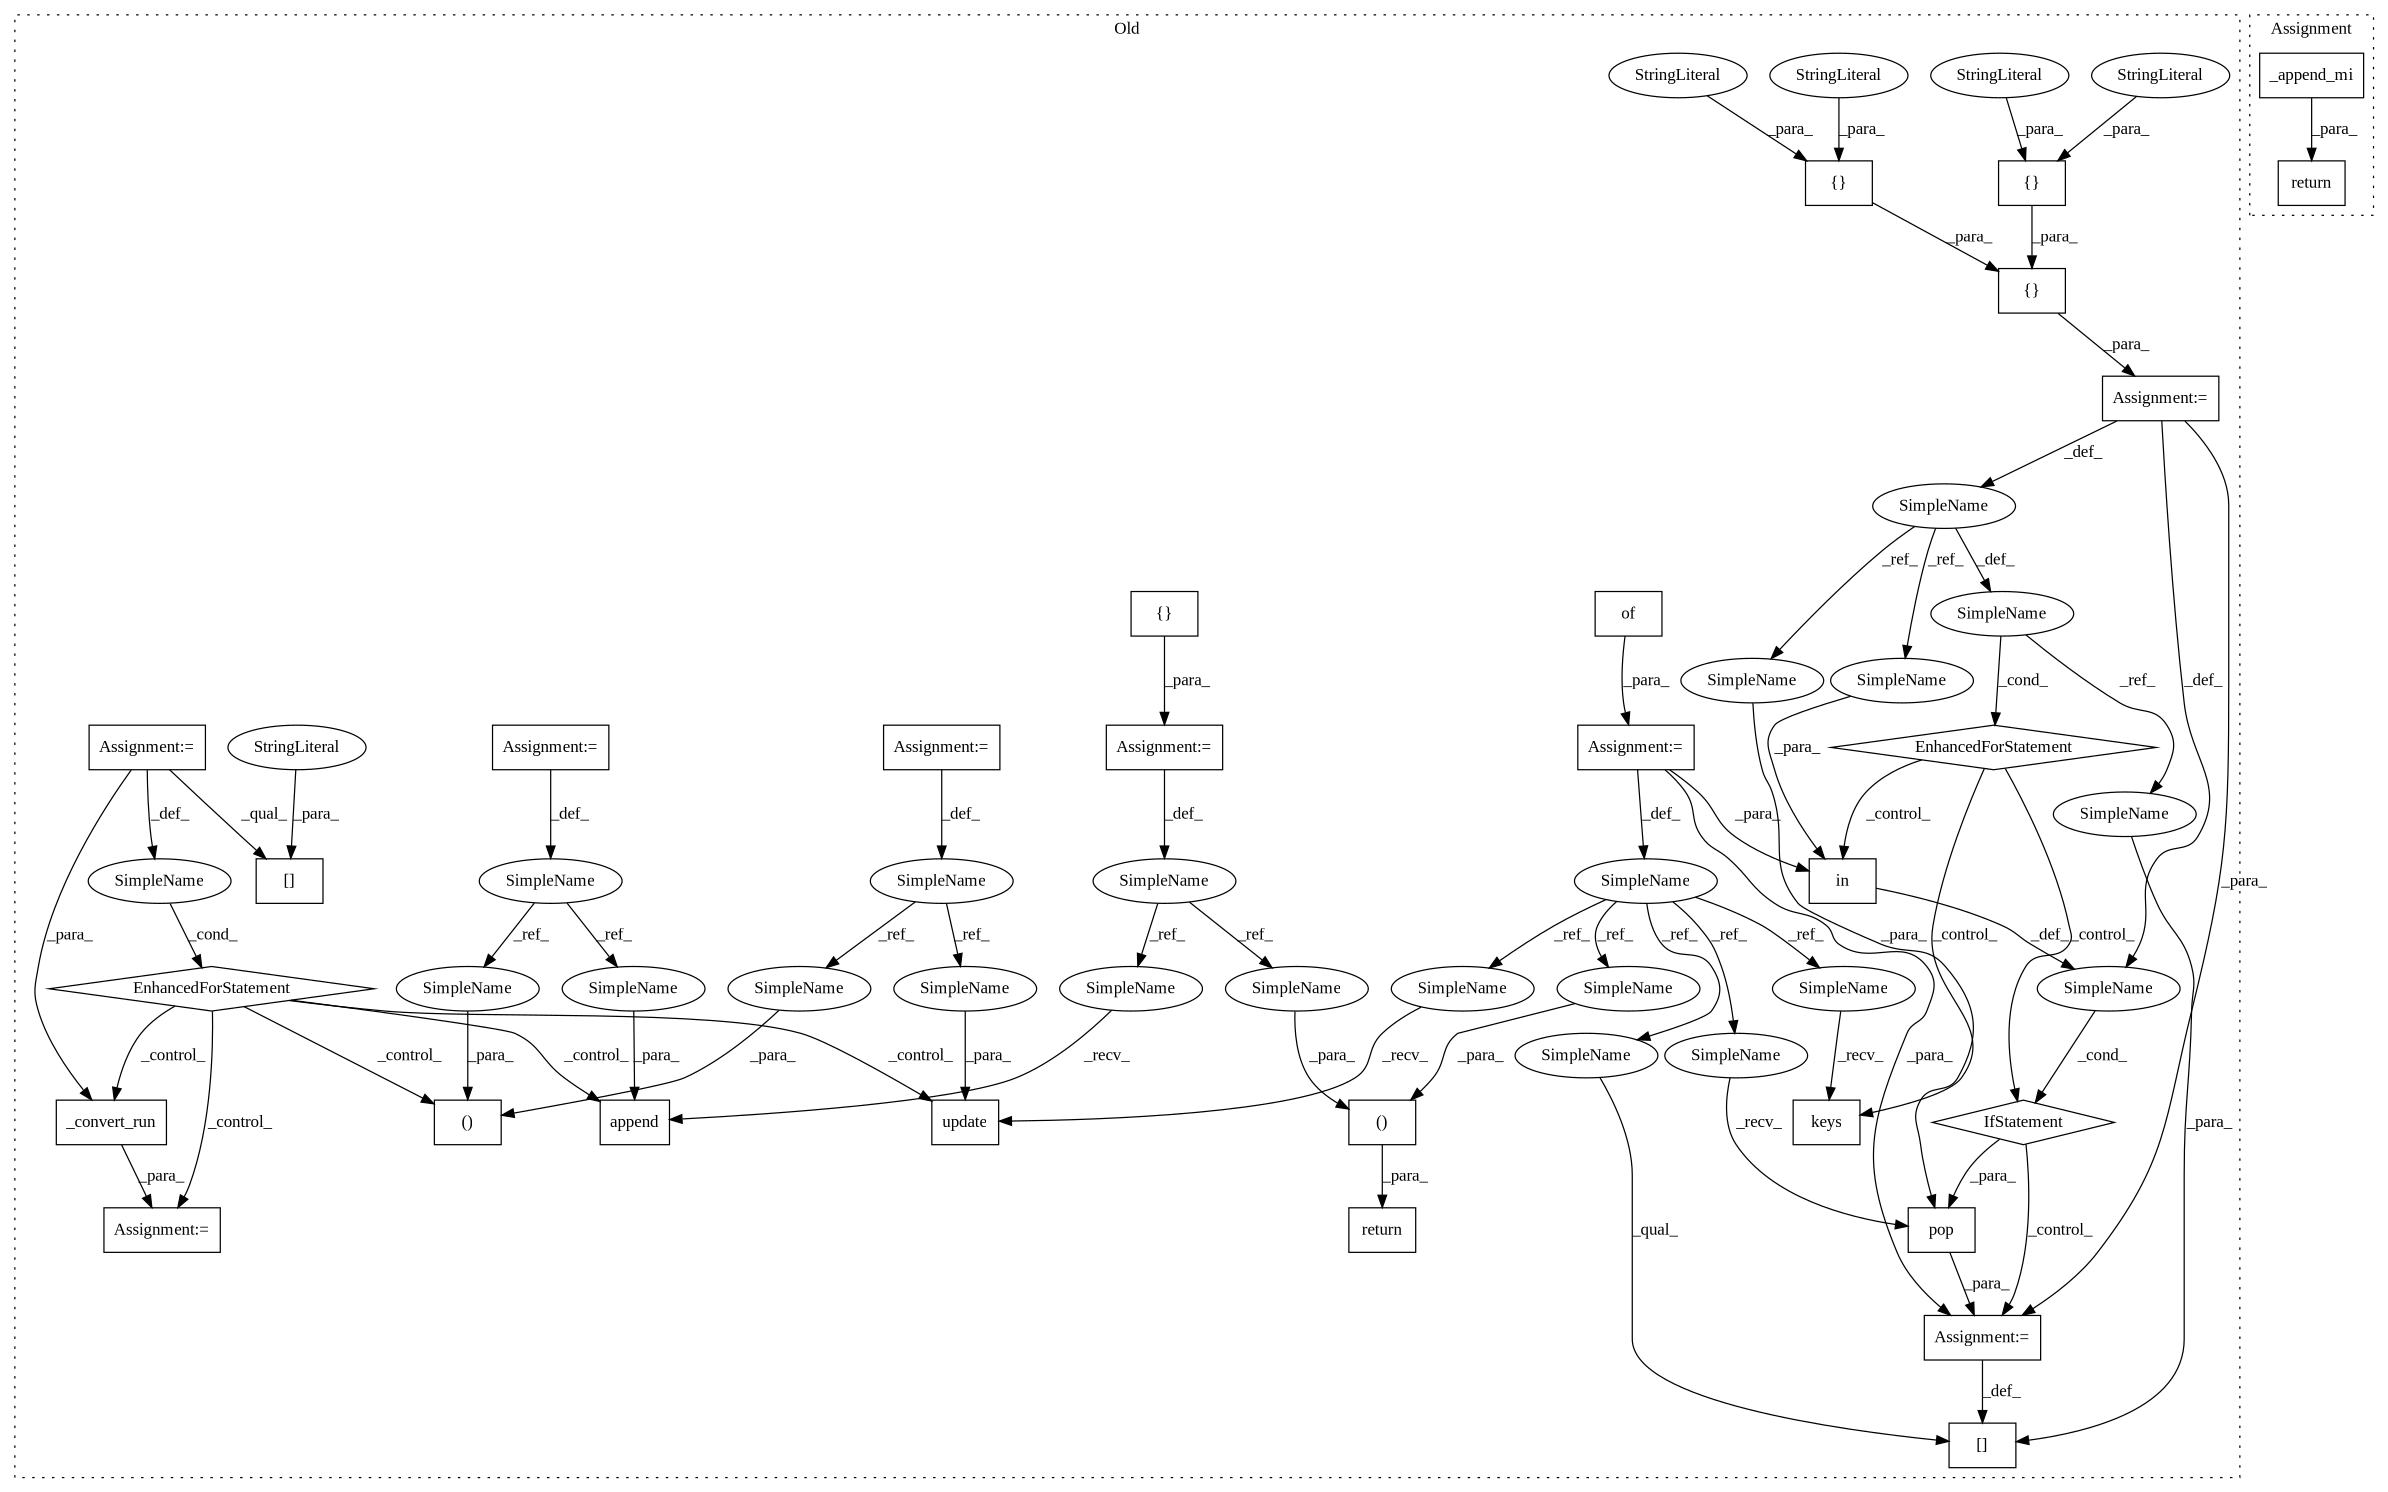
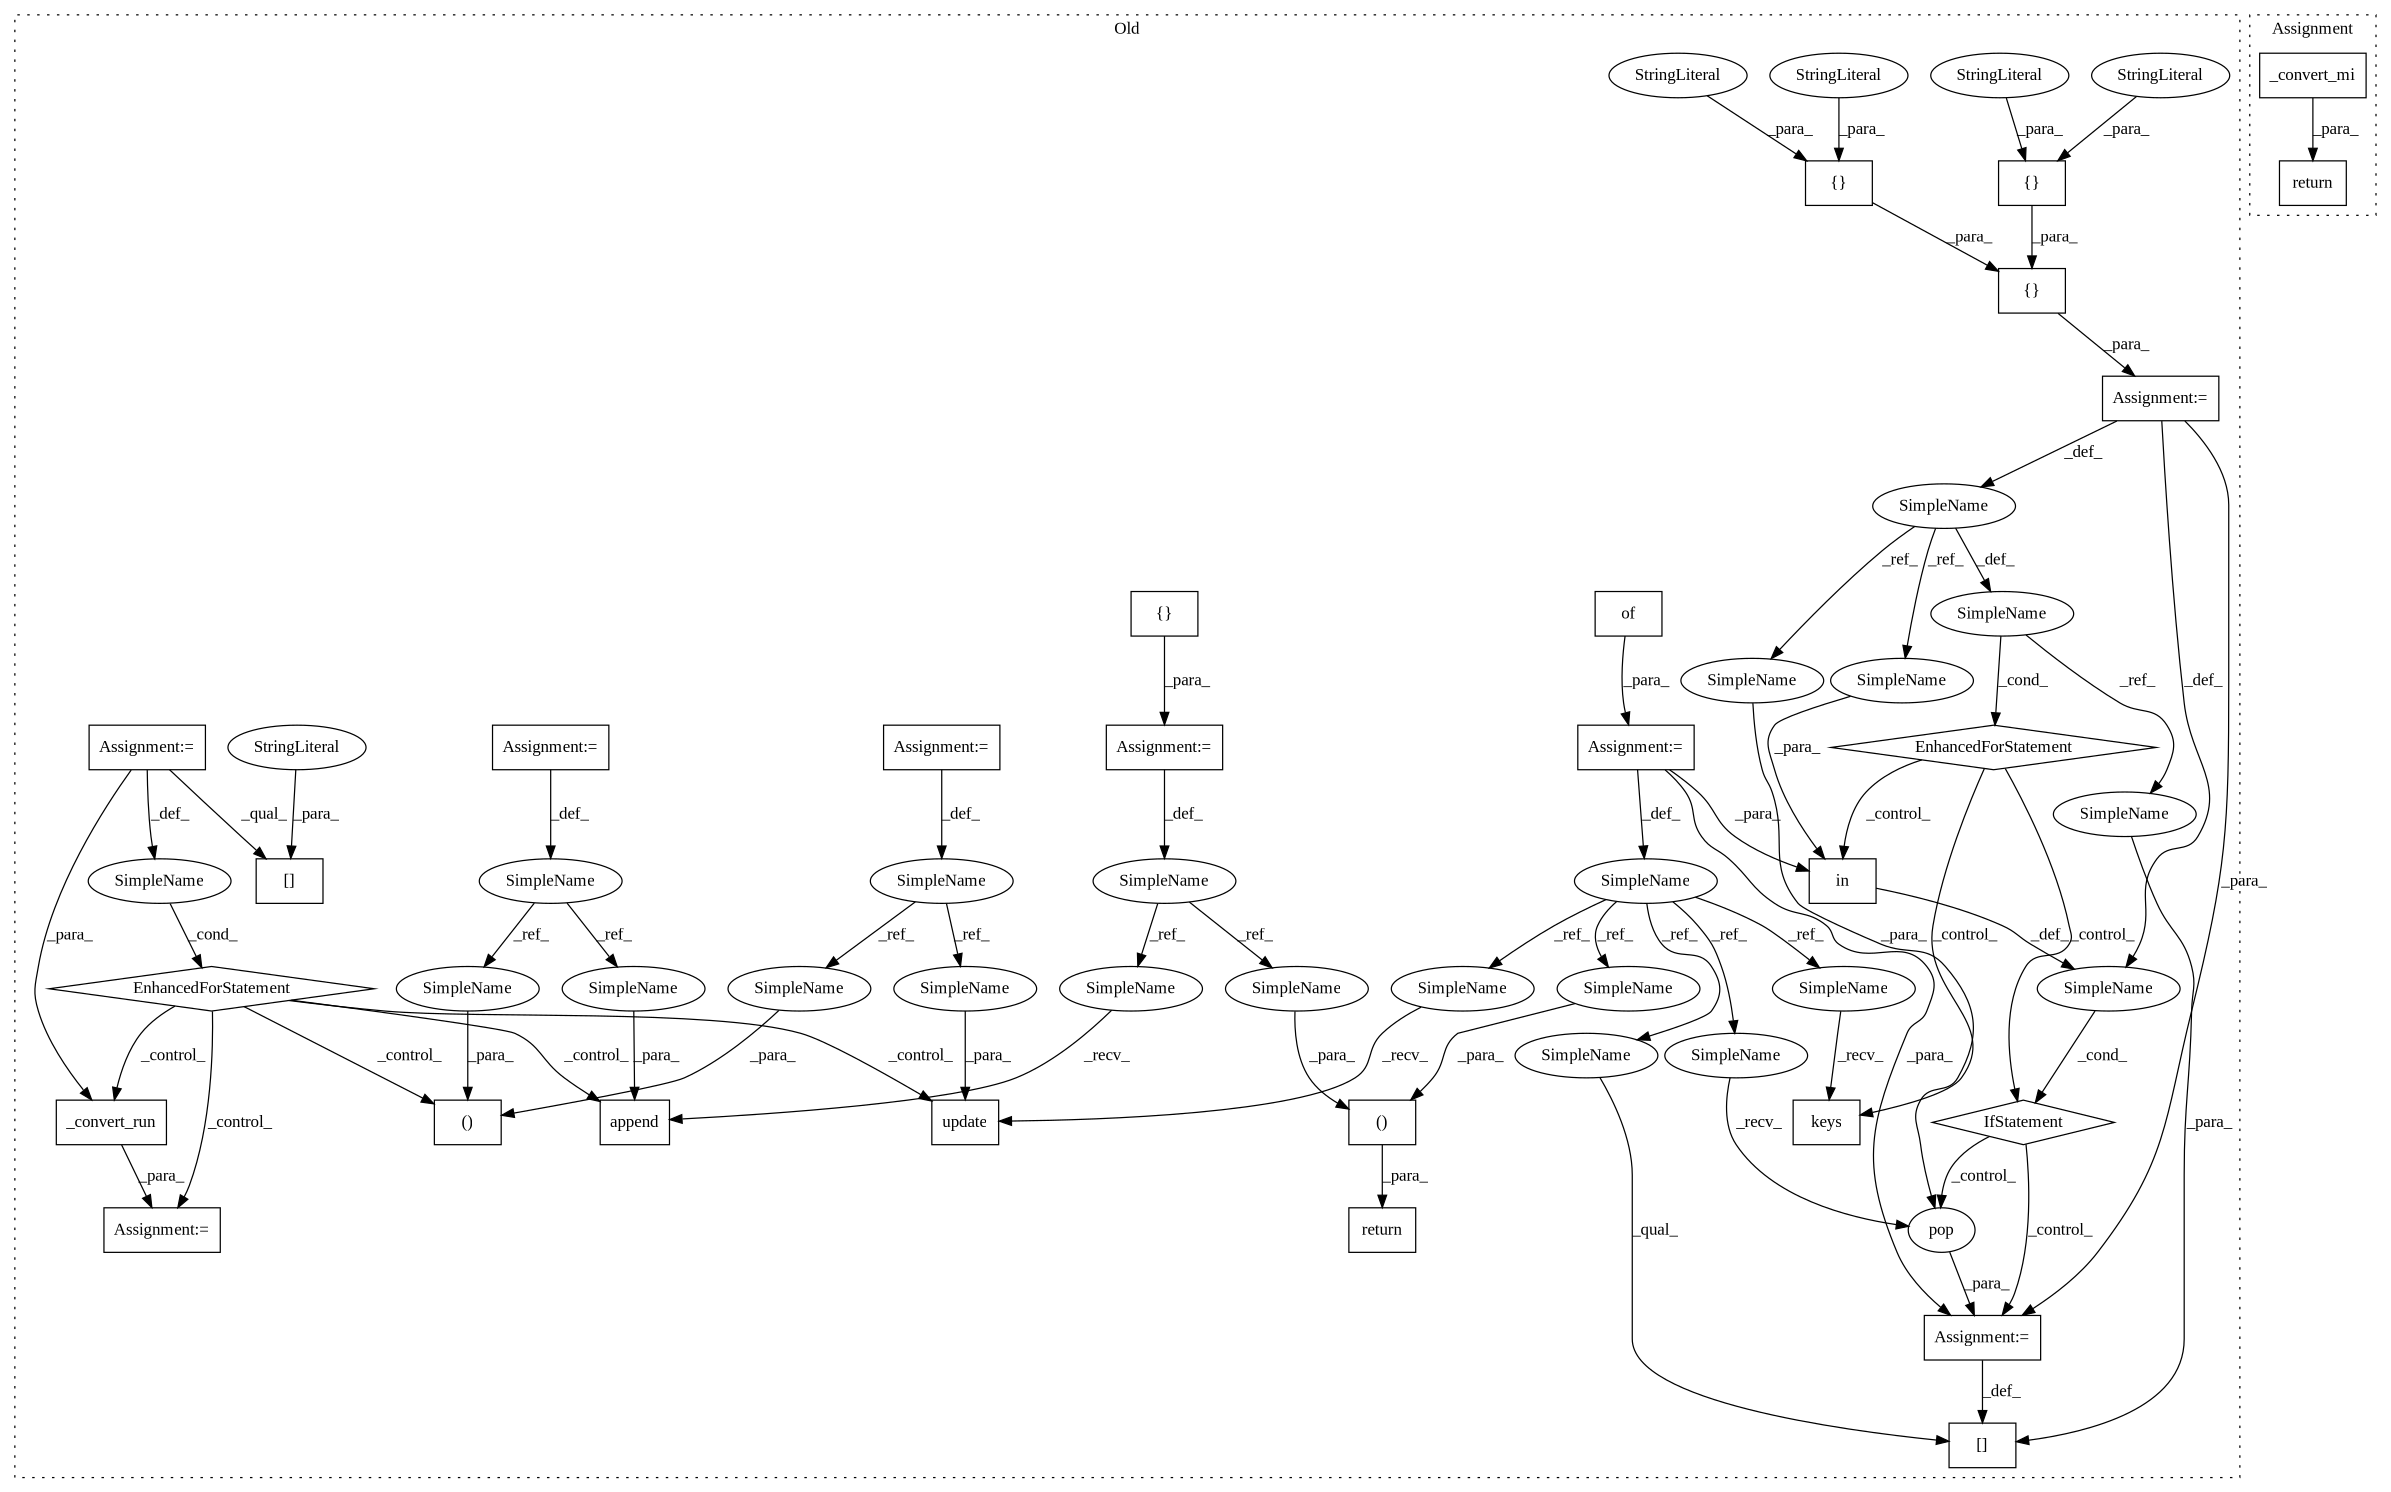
(2312, 75) -> (2313, 75)
(1993, 1176) -> (1984, 1176)
(1942, 1230) -> (1942, 1230)
